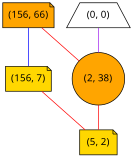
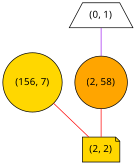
(28, 15) -> none
(98, 15) -> (101, 15)
(28, 79) -> (33, 82)
(98, 79) -> (101, 82)
(98, 142) -> (101, 150)
